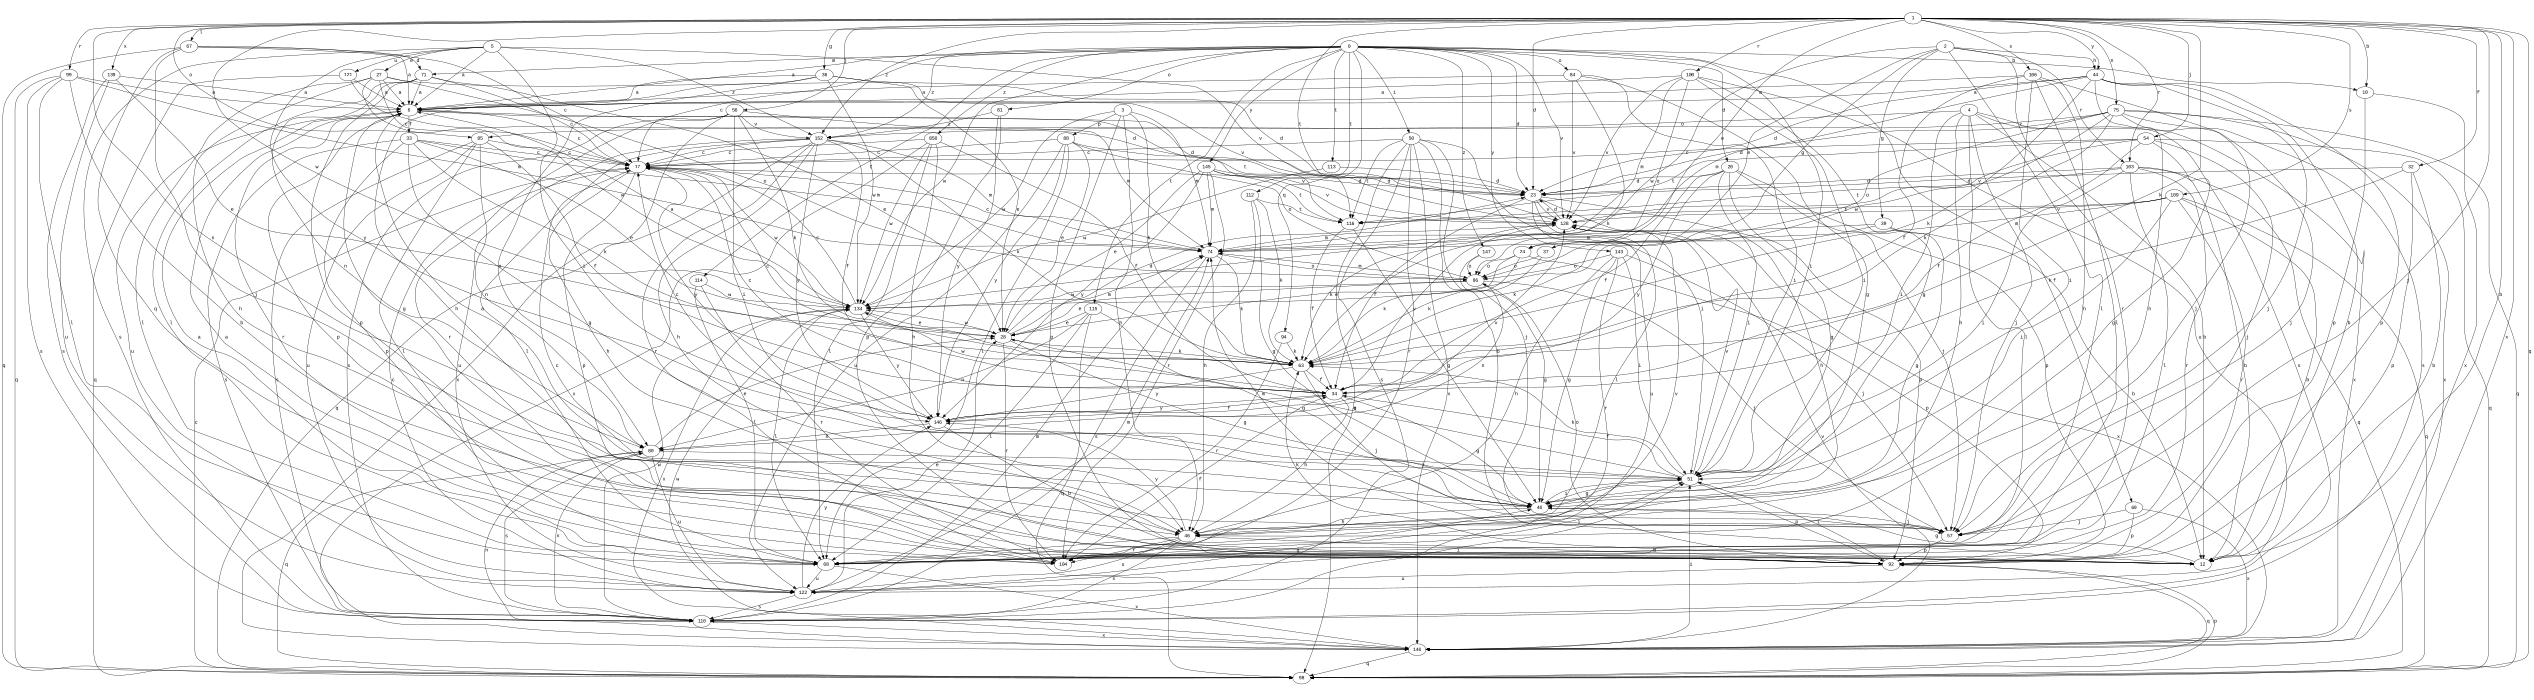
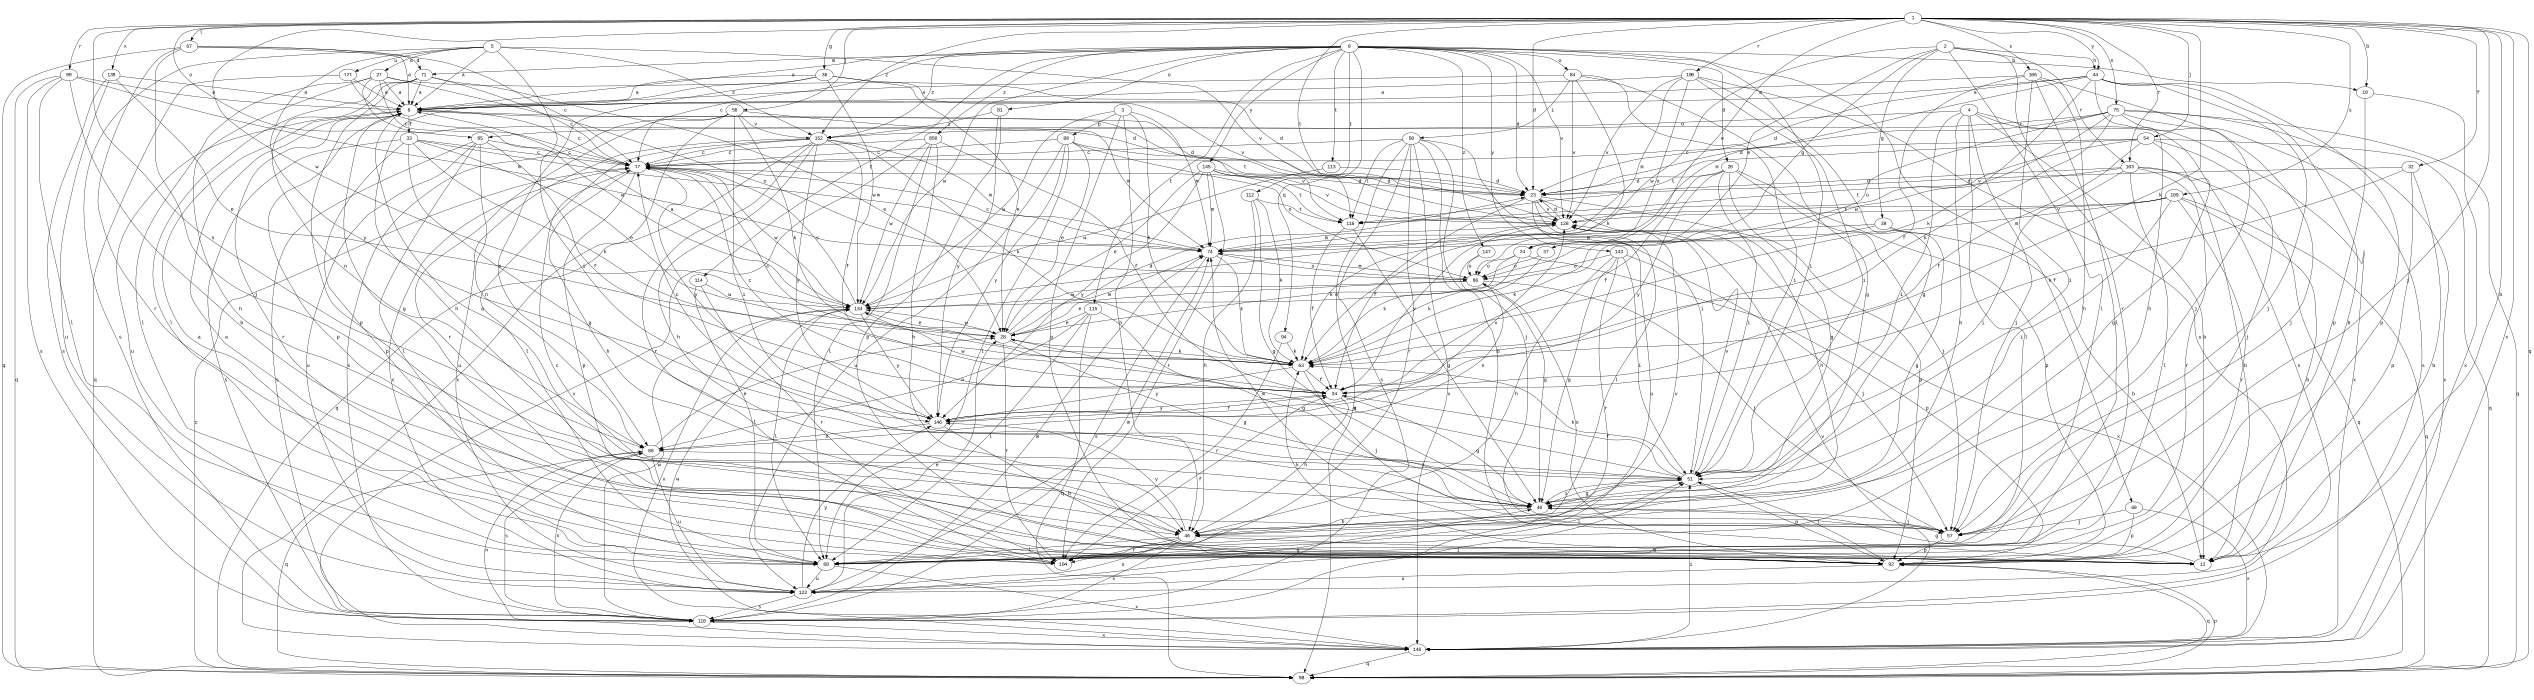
(1386, 85) -> (1502, 131)
(156, 309) -> (156, 309)
